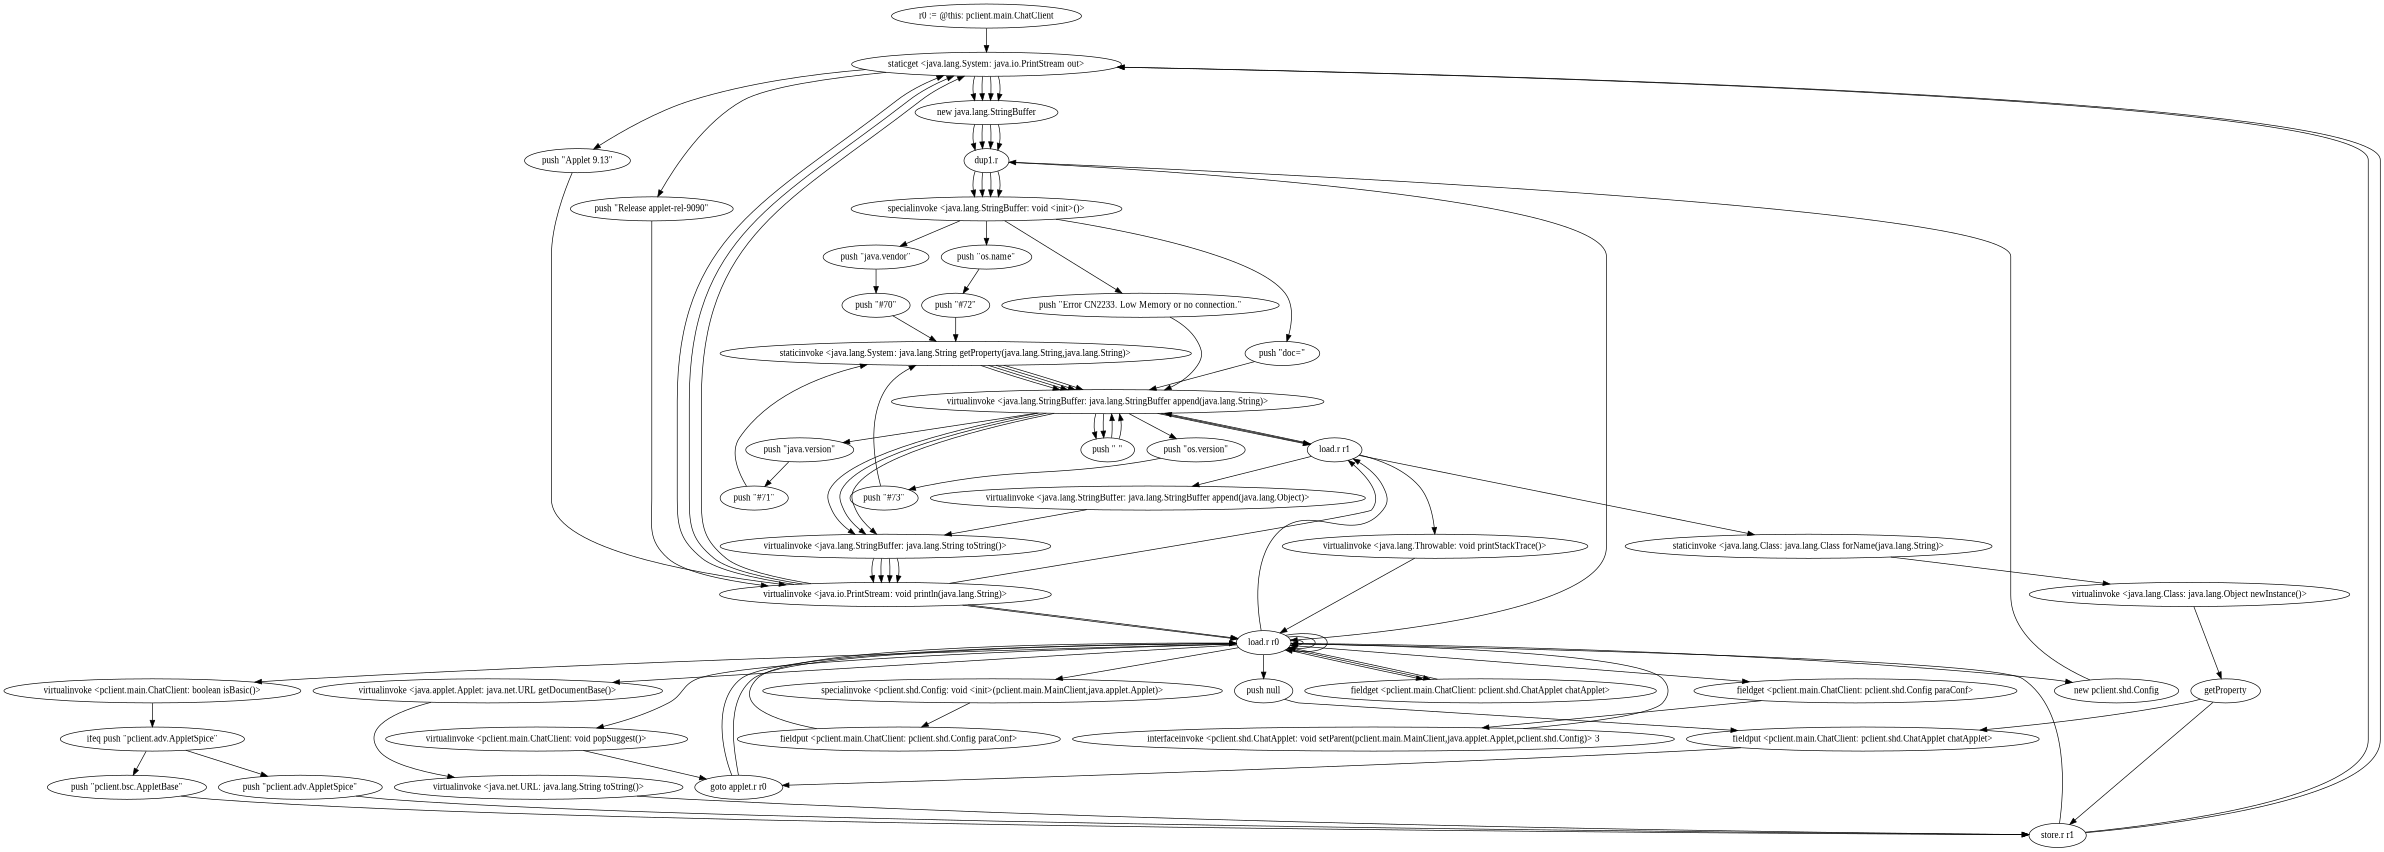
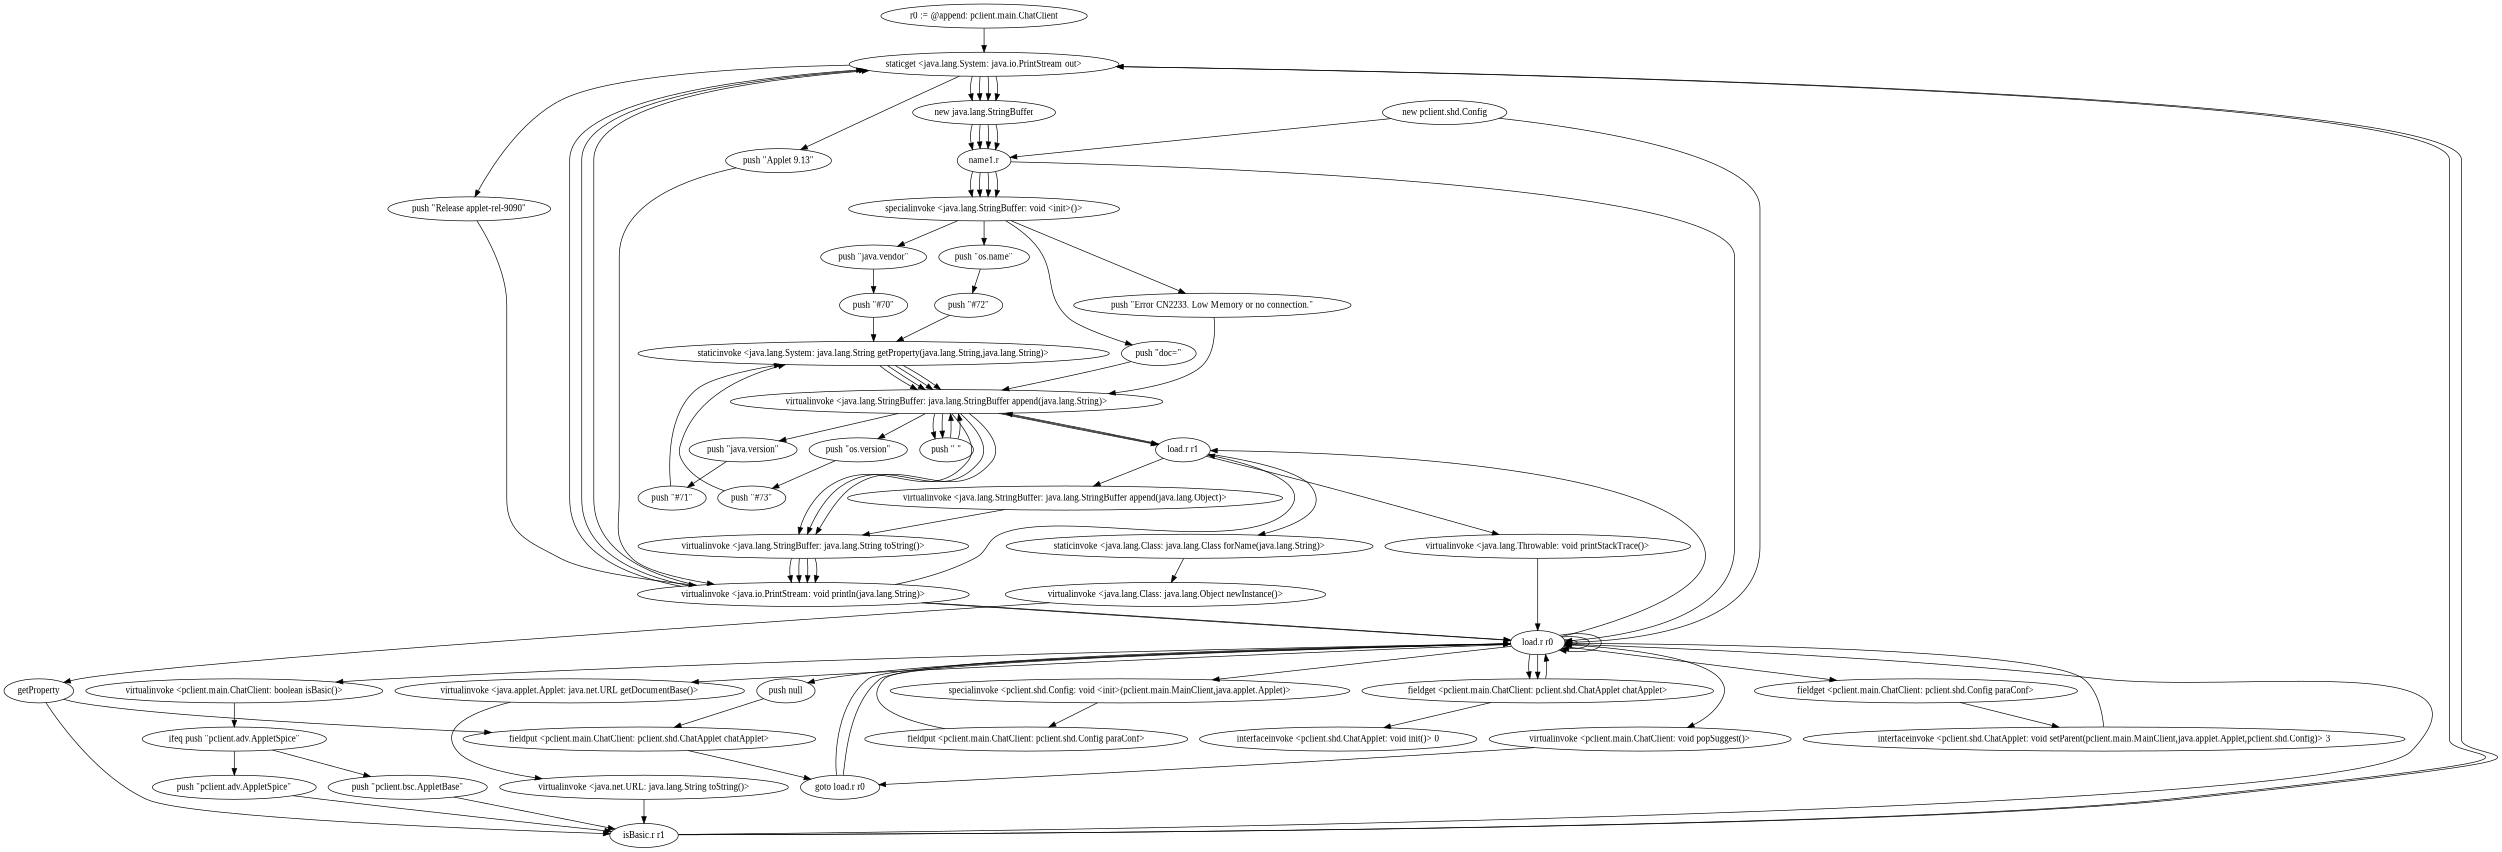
(986, 16) -> (984, 16)
(986, 161) -> (984, 161)
(1679, 654) -> (1760, 350)
none -> (1338, 739)
(739, 787) -> (840, 787)
(2058, 835) -> (644, 835)
